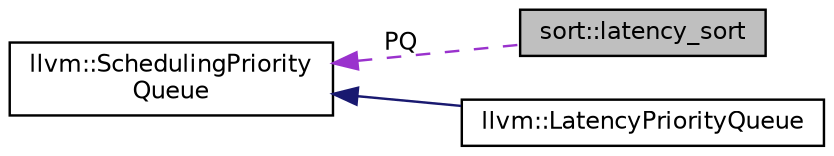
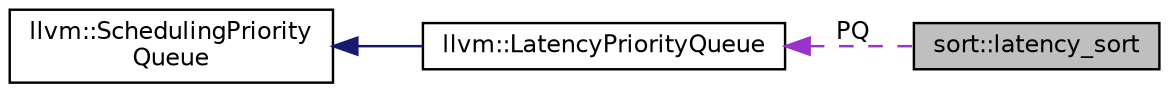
(439, 53) -> (862, 46)
